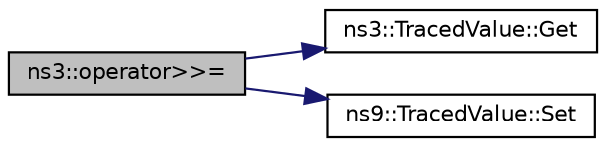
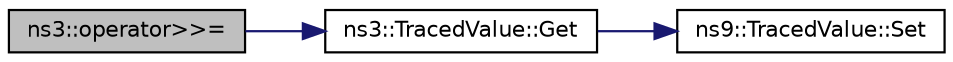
(275, 92) -> (626, 31)
